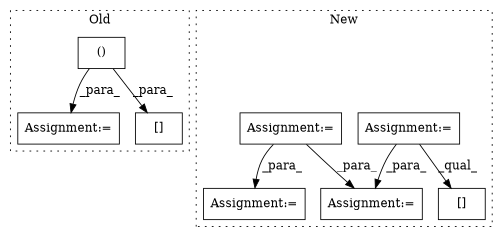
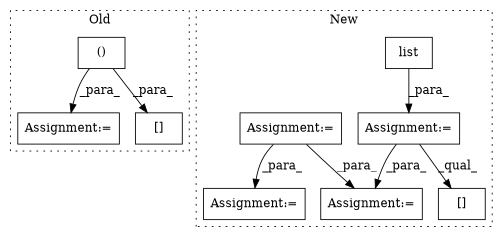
none -> (409, 53)
